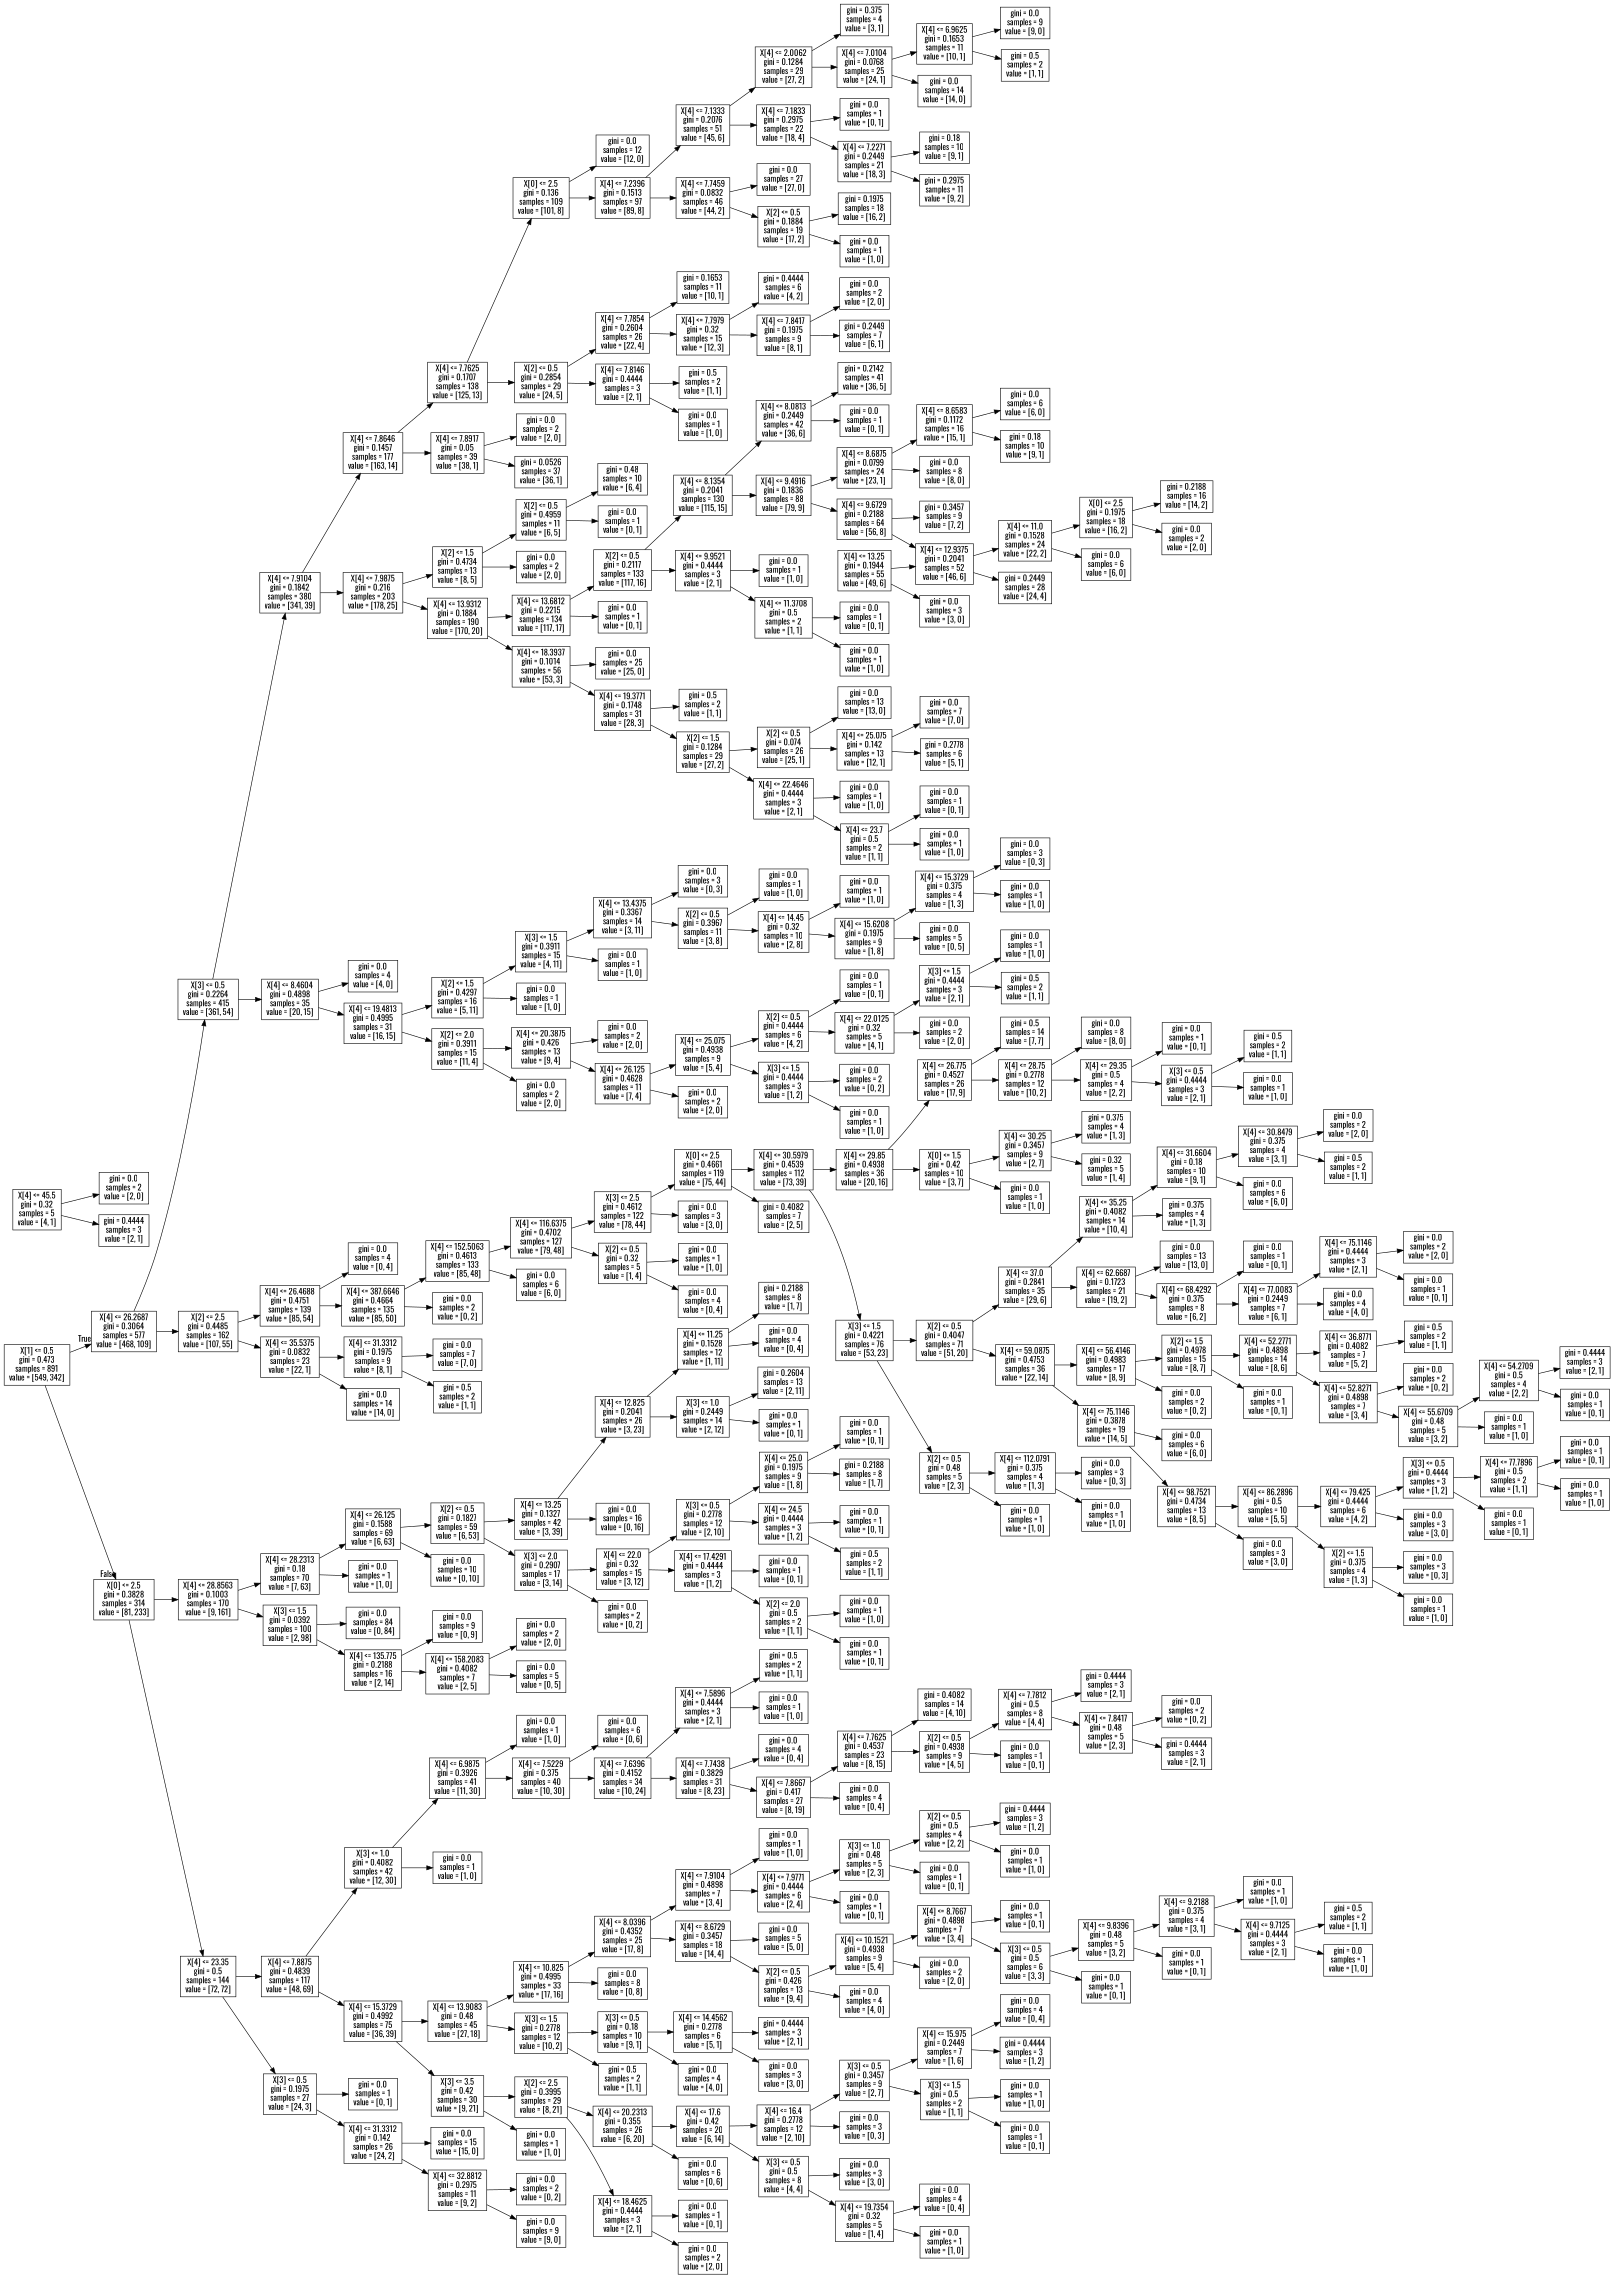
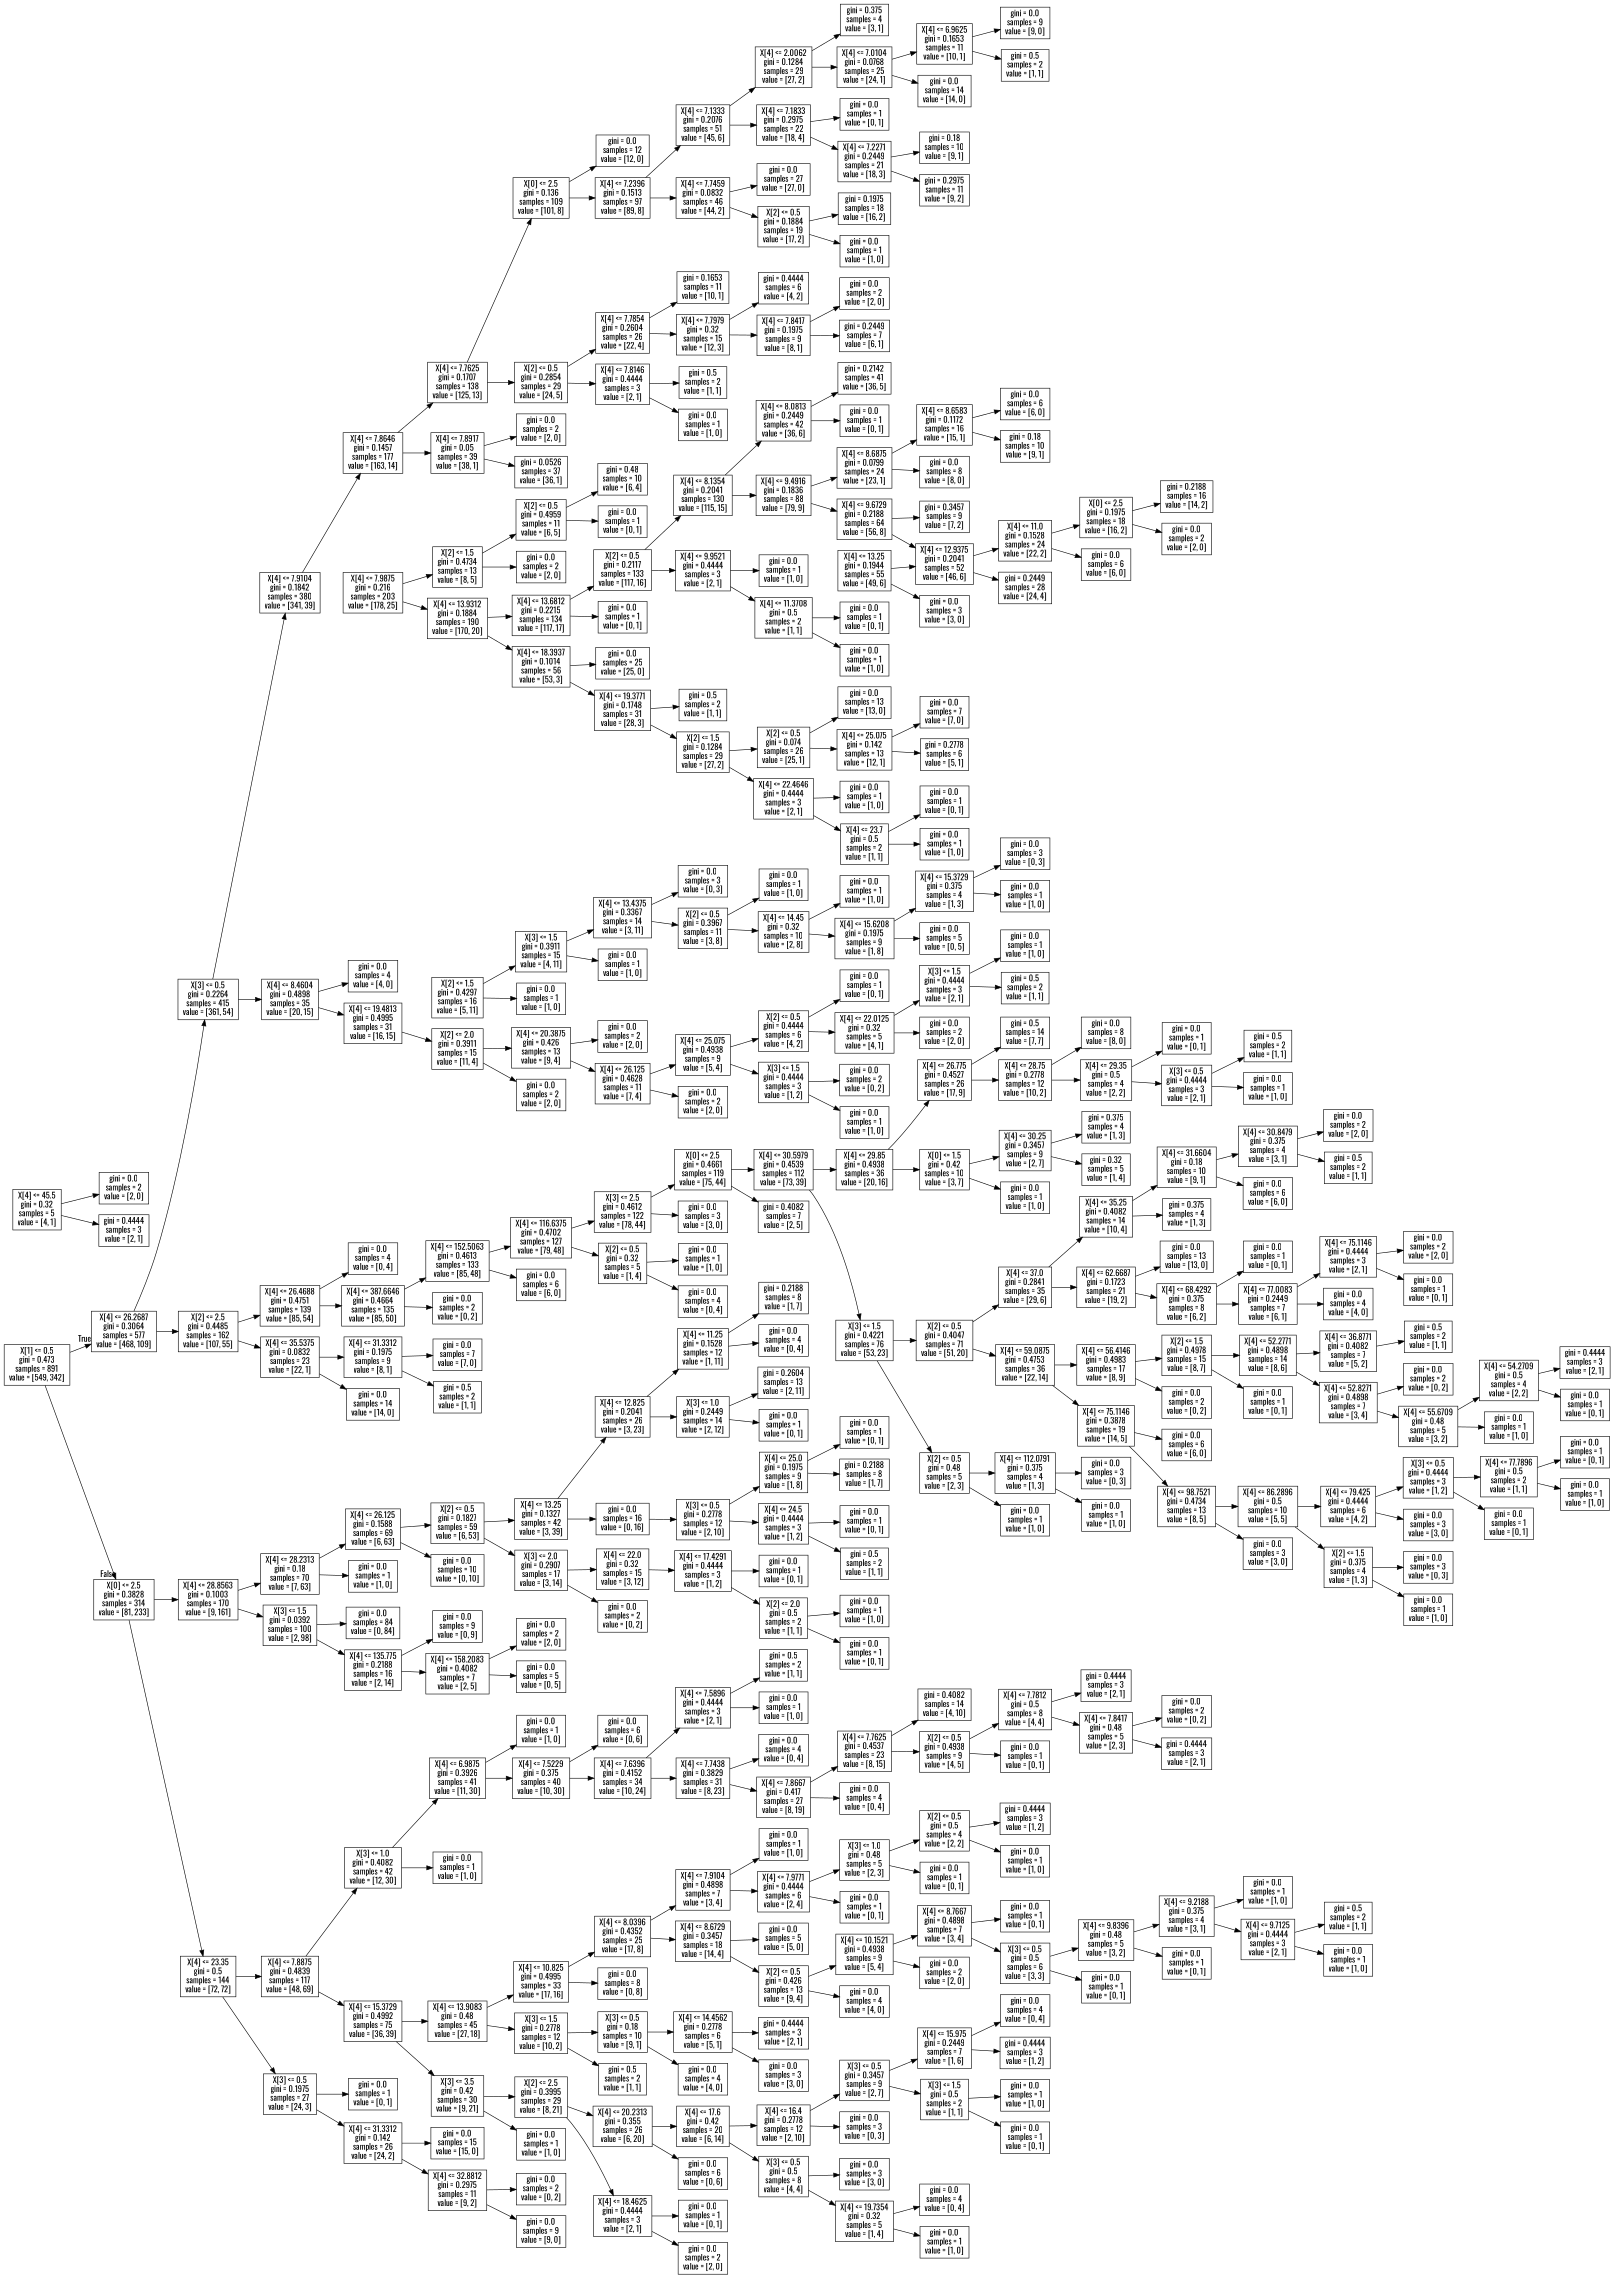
(329, 593) -> none
(414, 1011) -> none
(660, 1546) -> (660, 1519)
